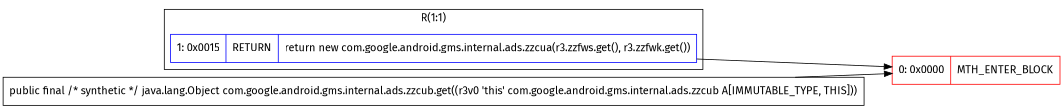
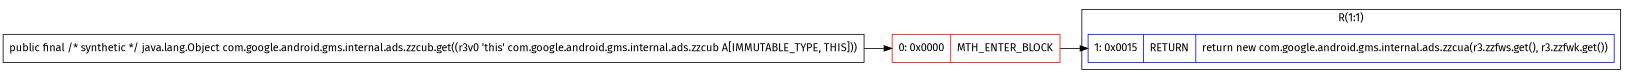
(790, 63) -> (1070, 48)
